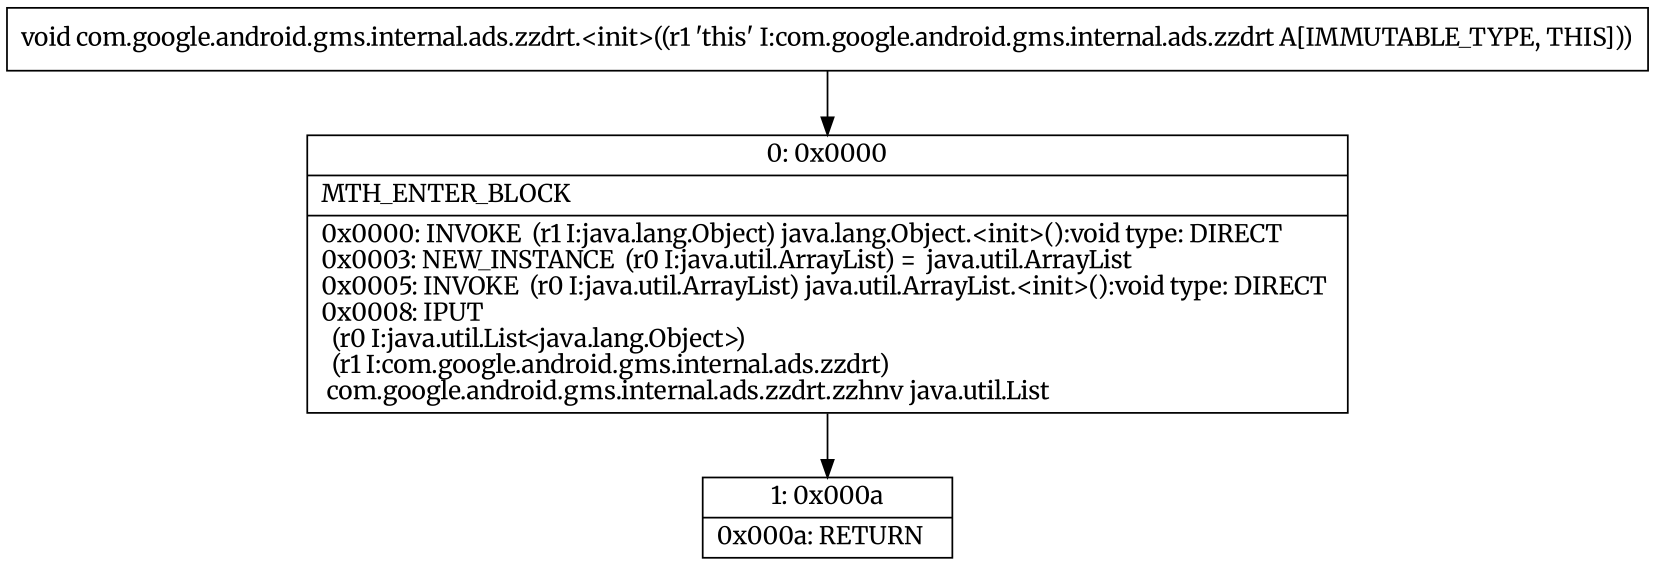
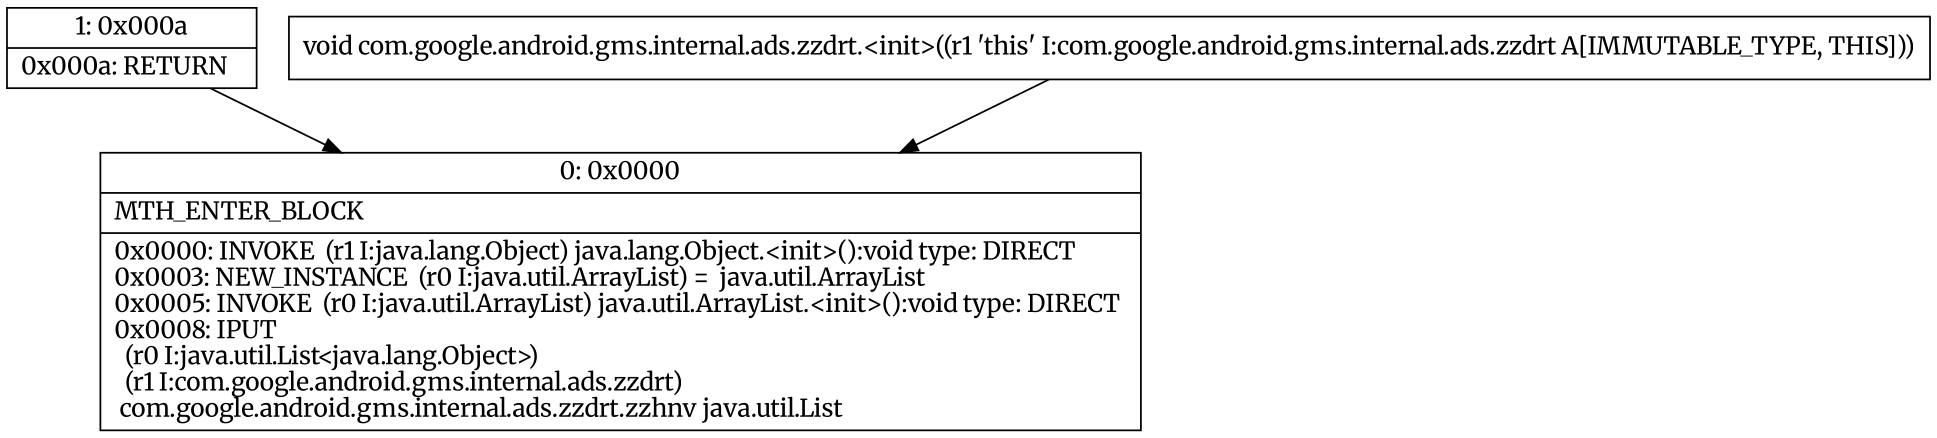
(828, 437) -> (268, 117)
